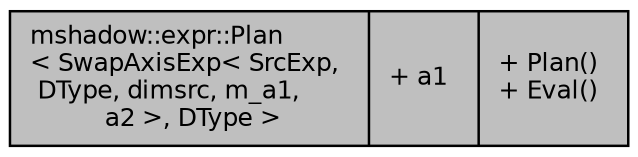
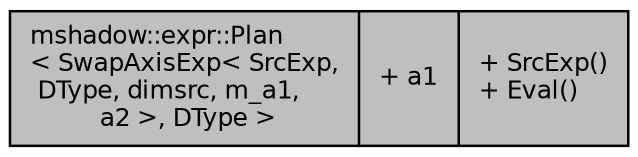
(548, 64) -> (543, 64)
